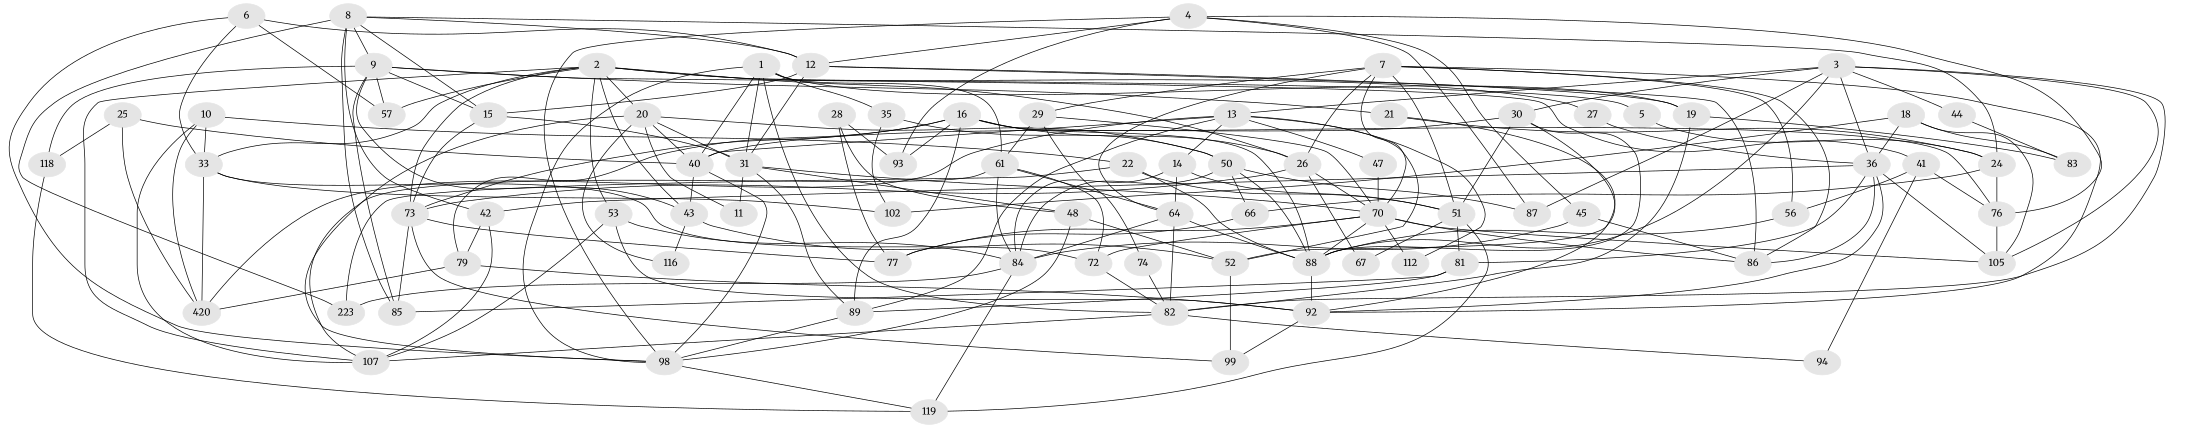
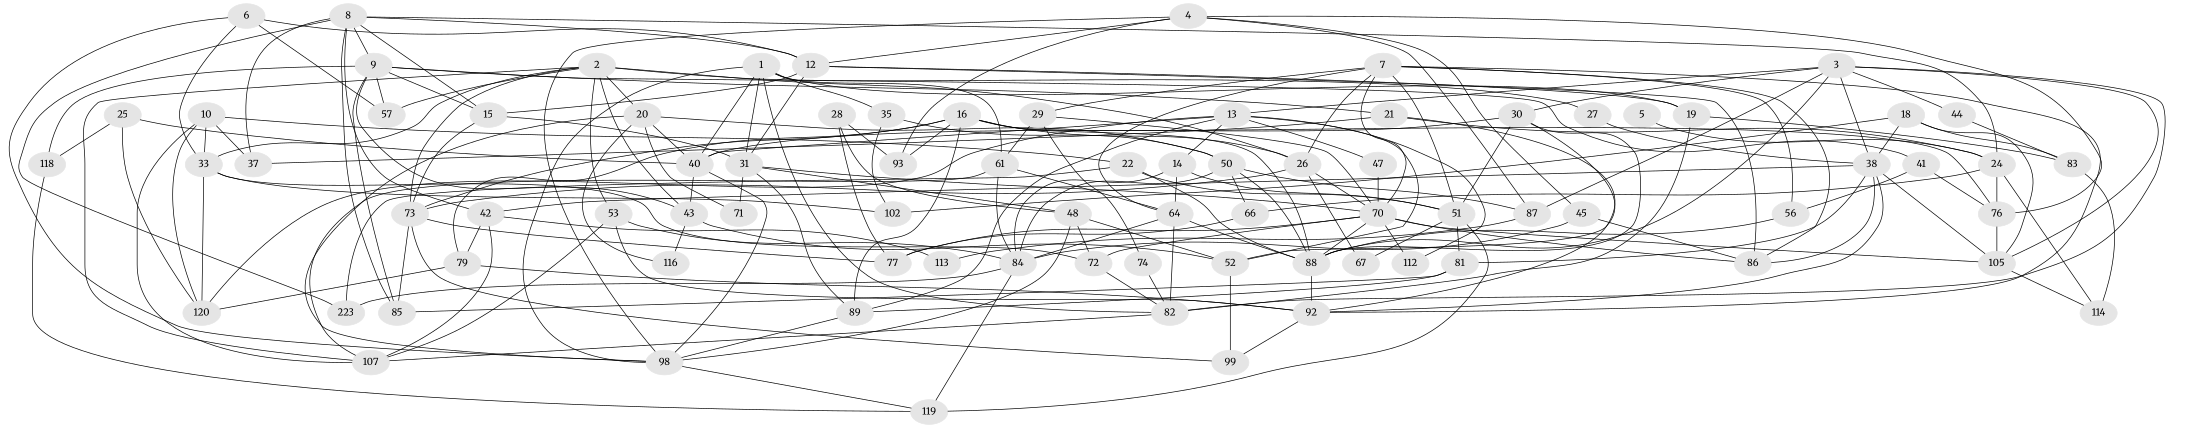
(1122, 83) -> none
(679, 133) -> none
none -> (253, 165)
(1872, 165) -> (1872, 165)
(1099, 204) -> (1083, 239)
(739, 214) -> (739, 214)
none -> (942, 264)
(202, 313) -> (202, 313)
none -> (2099, 313)
(1822, 363) -> none
